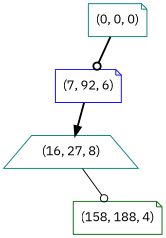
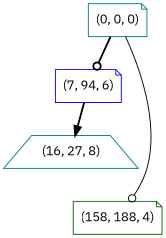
(88, 86) -> (88, 86)
(92, 182) -> (149, 116)
